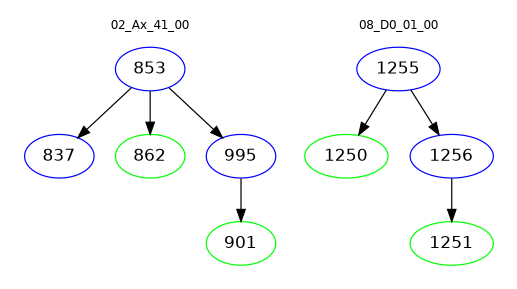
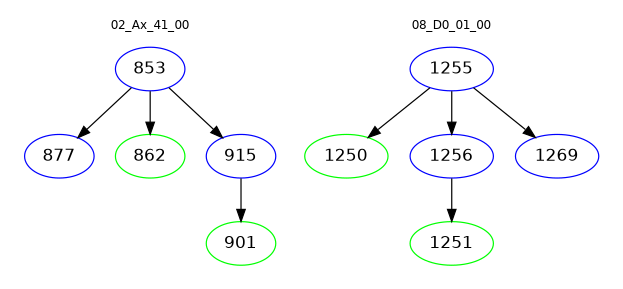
(59, 156) -> (59, 156)
(241, 156) -> (241, 156)
none -> (557, 156)
